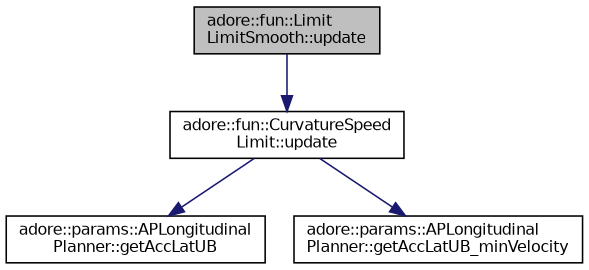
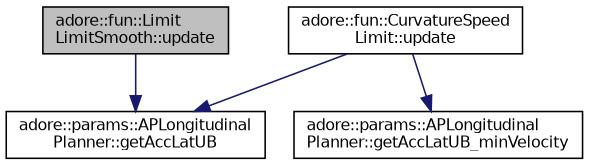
(287, 75) -> (136, 75)
